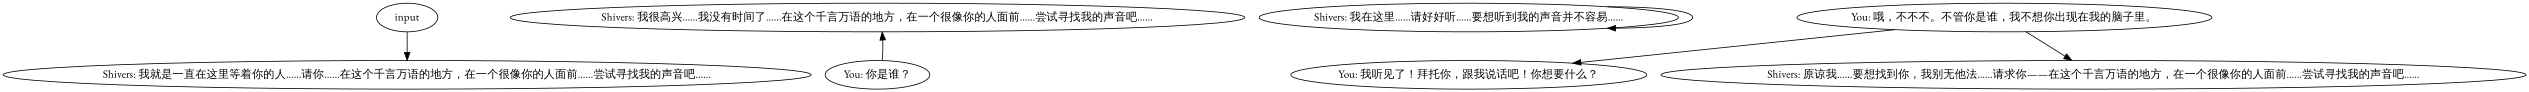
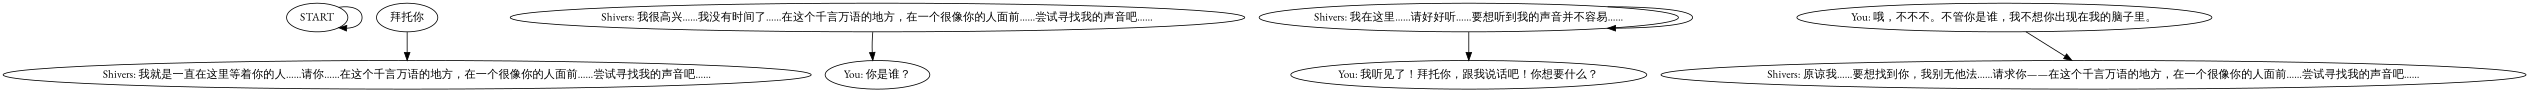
none -> (317, 18)
(407, 18) -> (407, 18)
(1738, 46) -> (1469, 42)
(883, 50) -> (872, 42)
